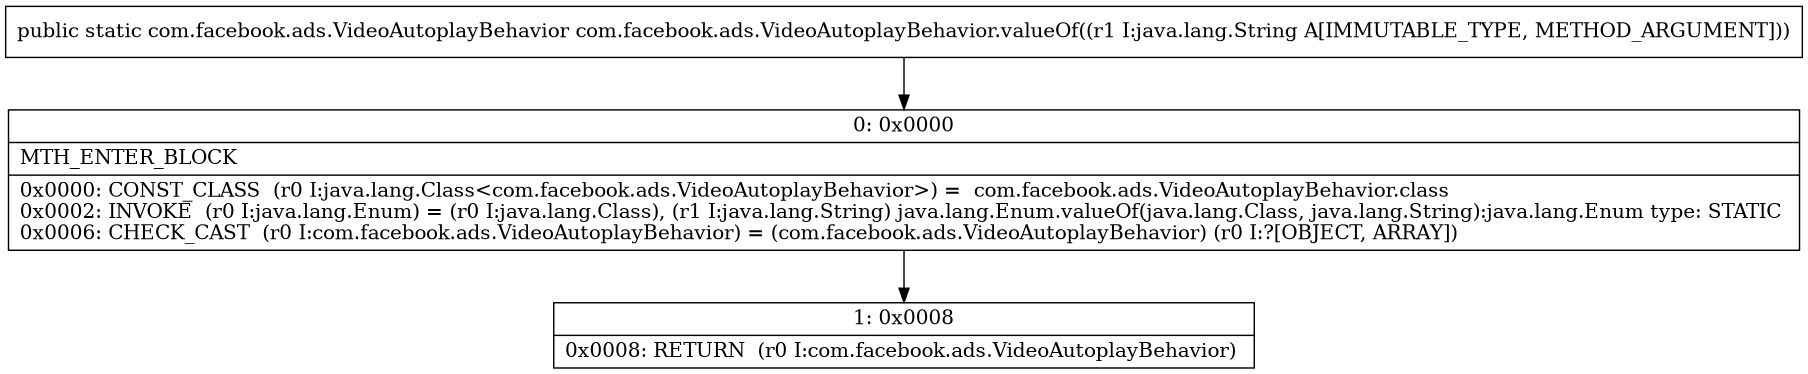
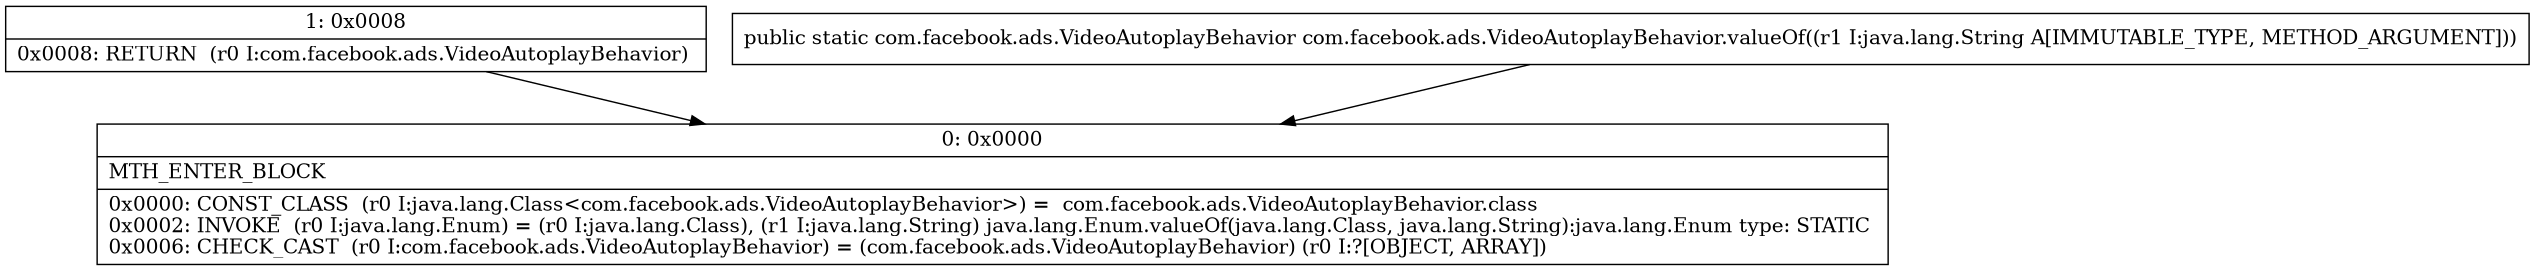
(904, 269) -> (589, 96)
